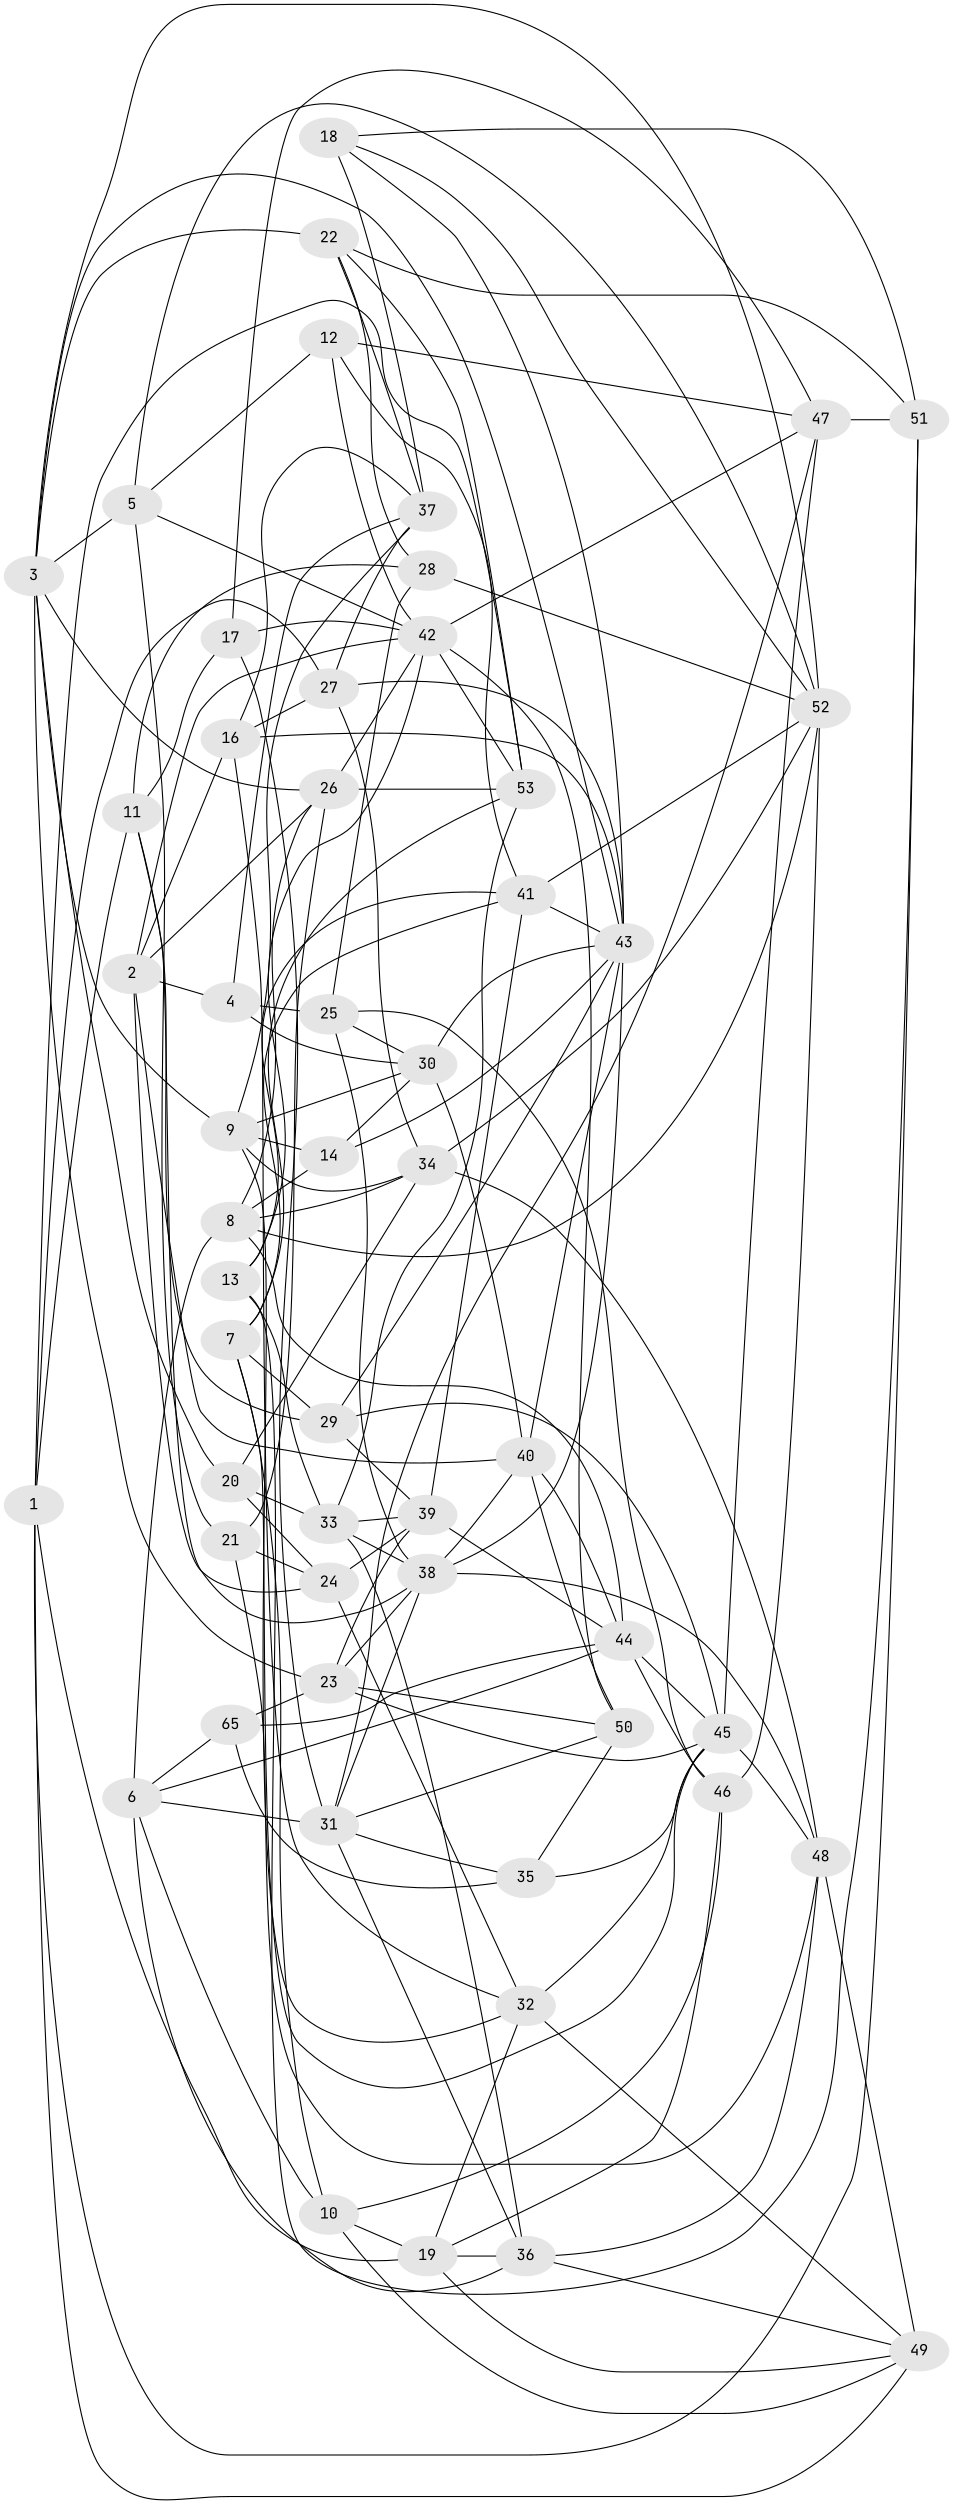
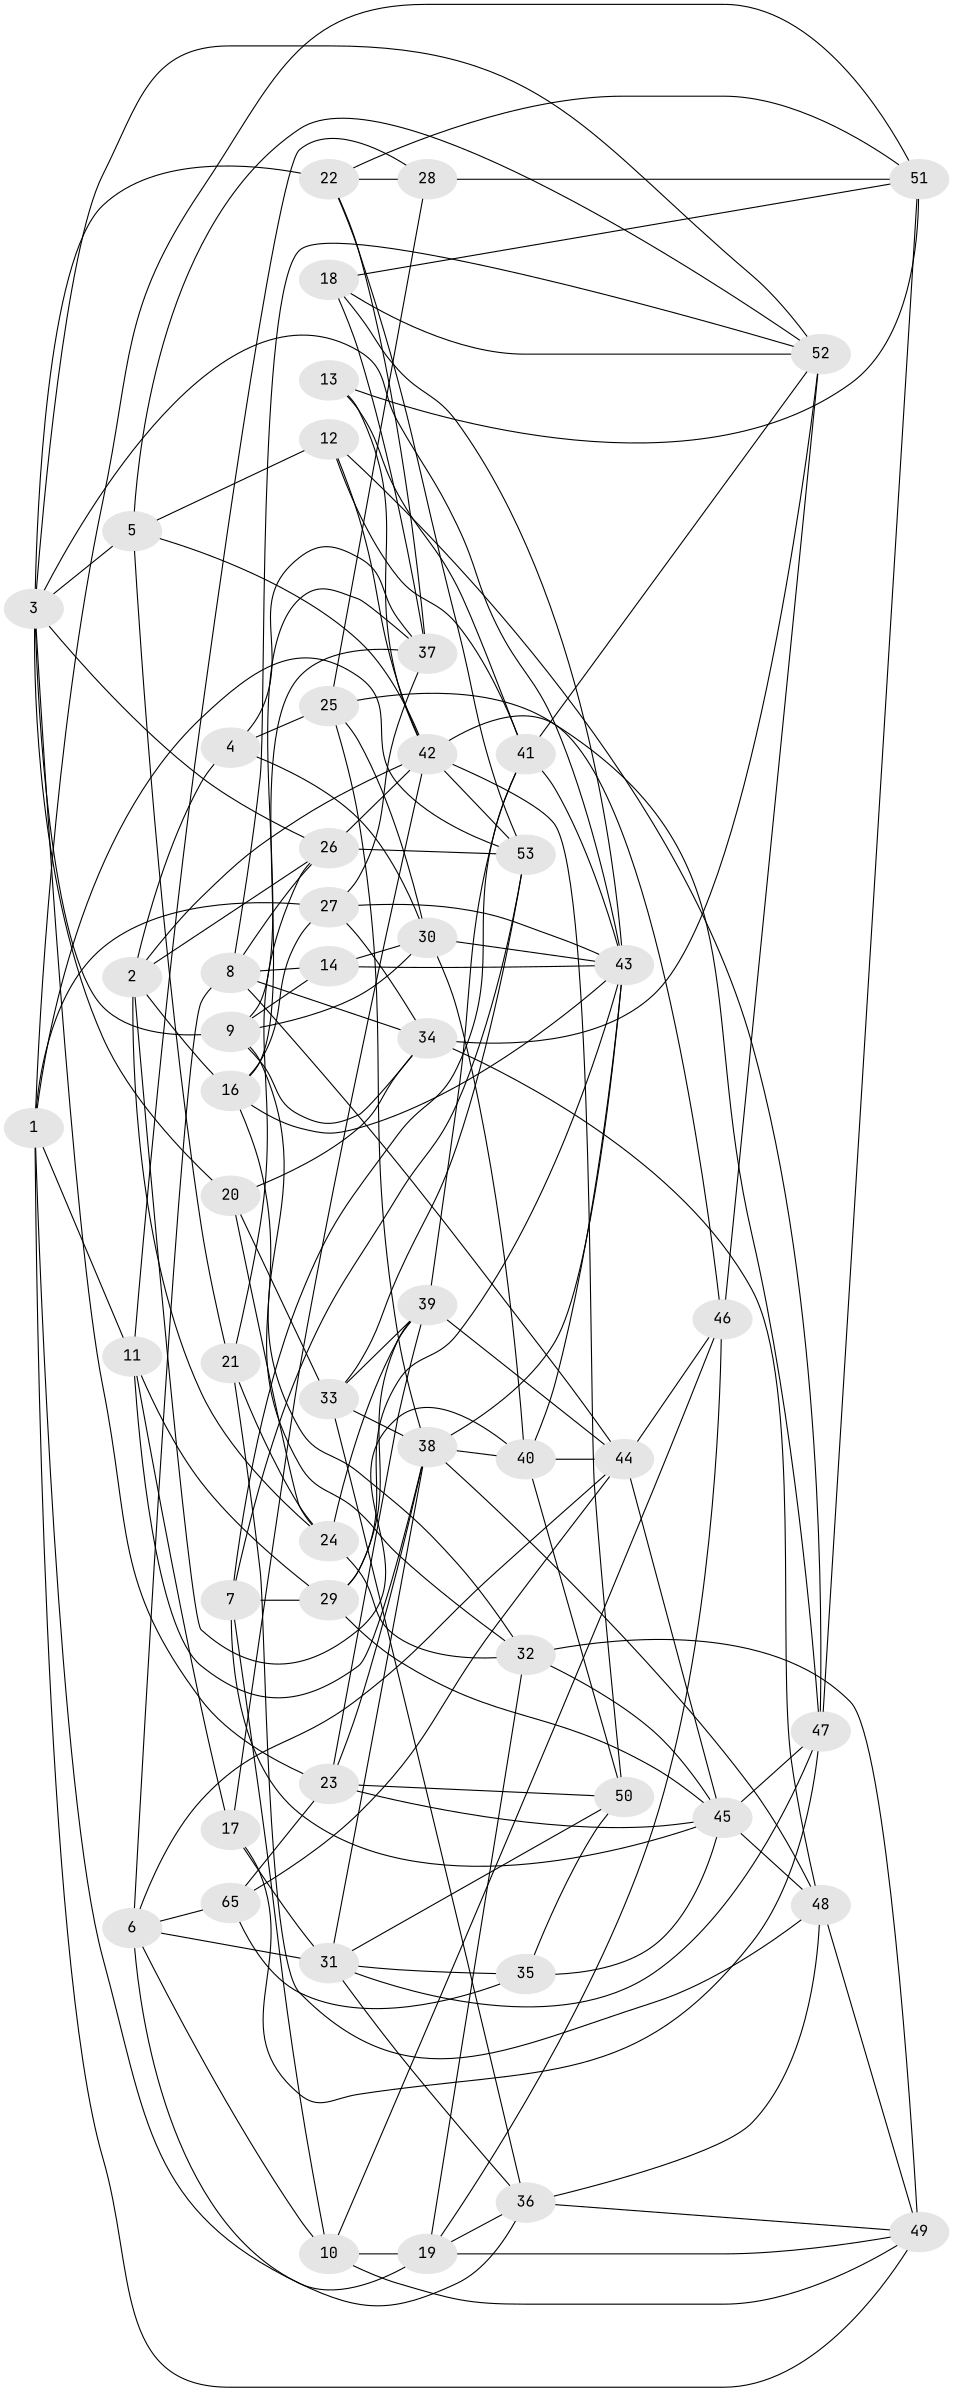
(624, 639) -> (673, 179)
(292, 1426) -> none
